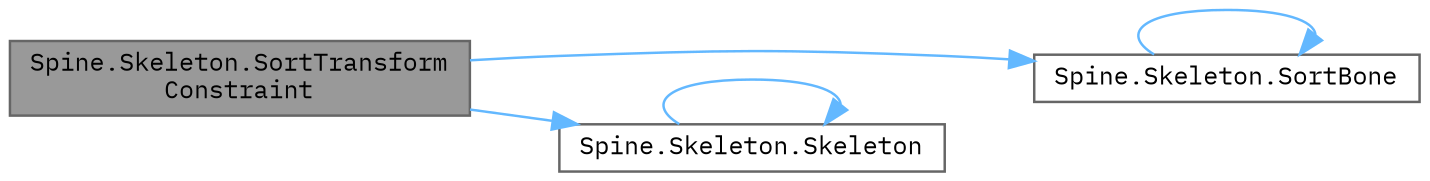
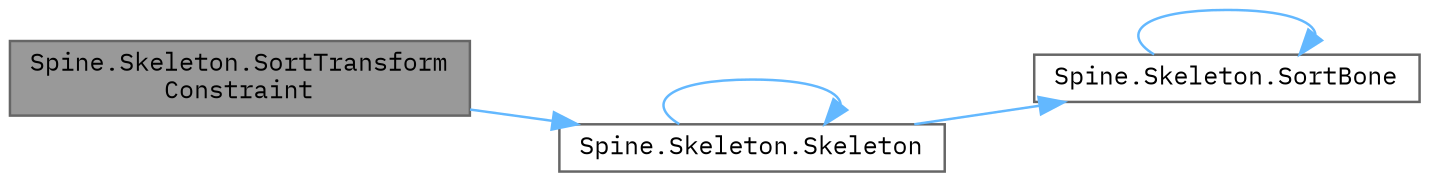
(739, 51) -> (977, 115)
